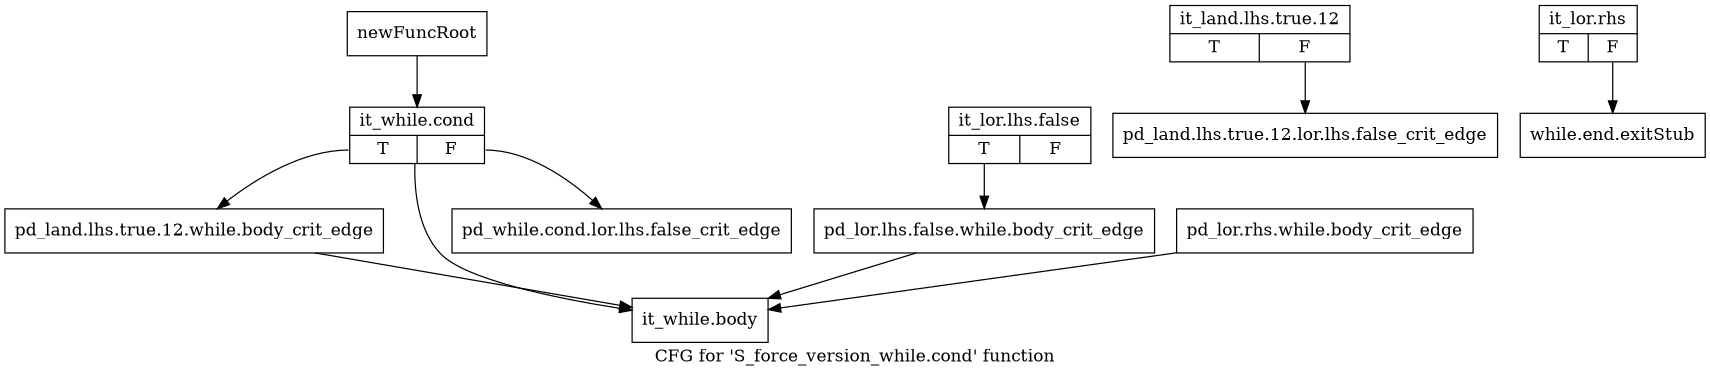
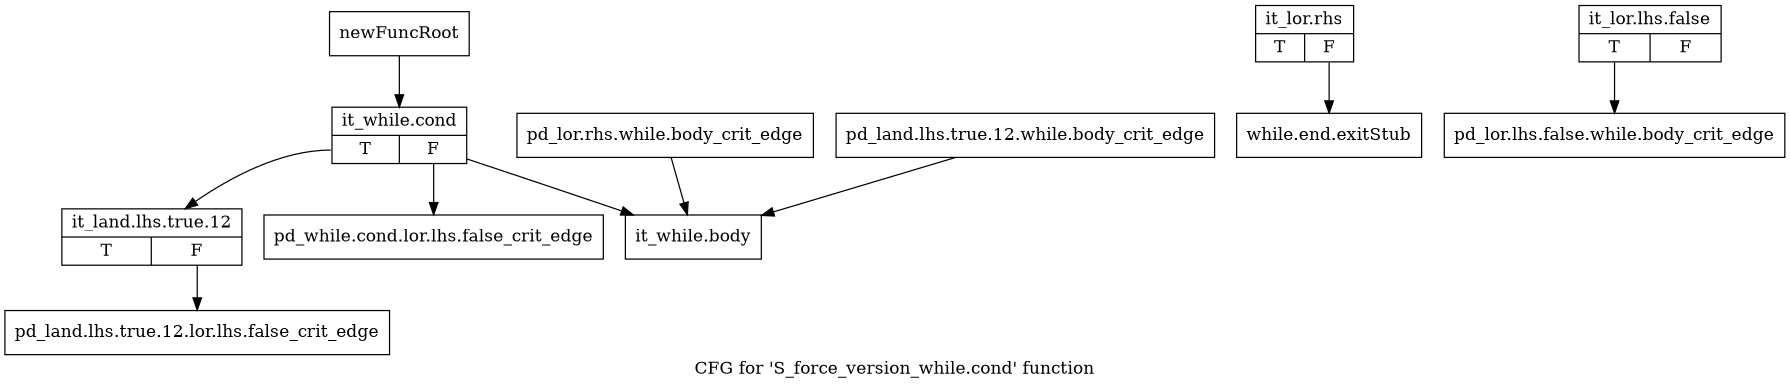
(284, 166) -> (260, 166)
(848, 274) -> none
